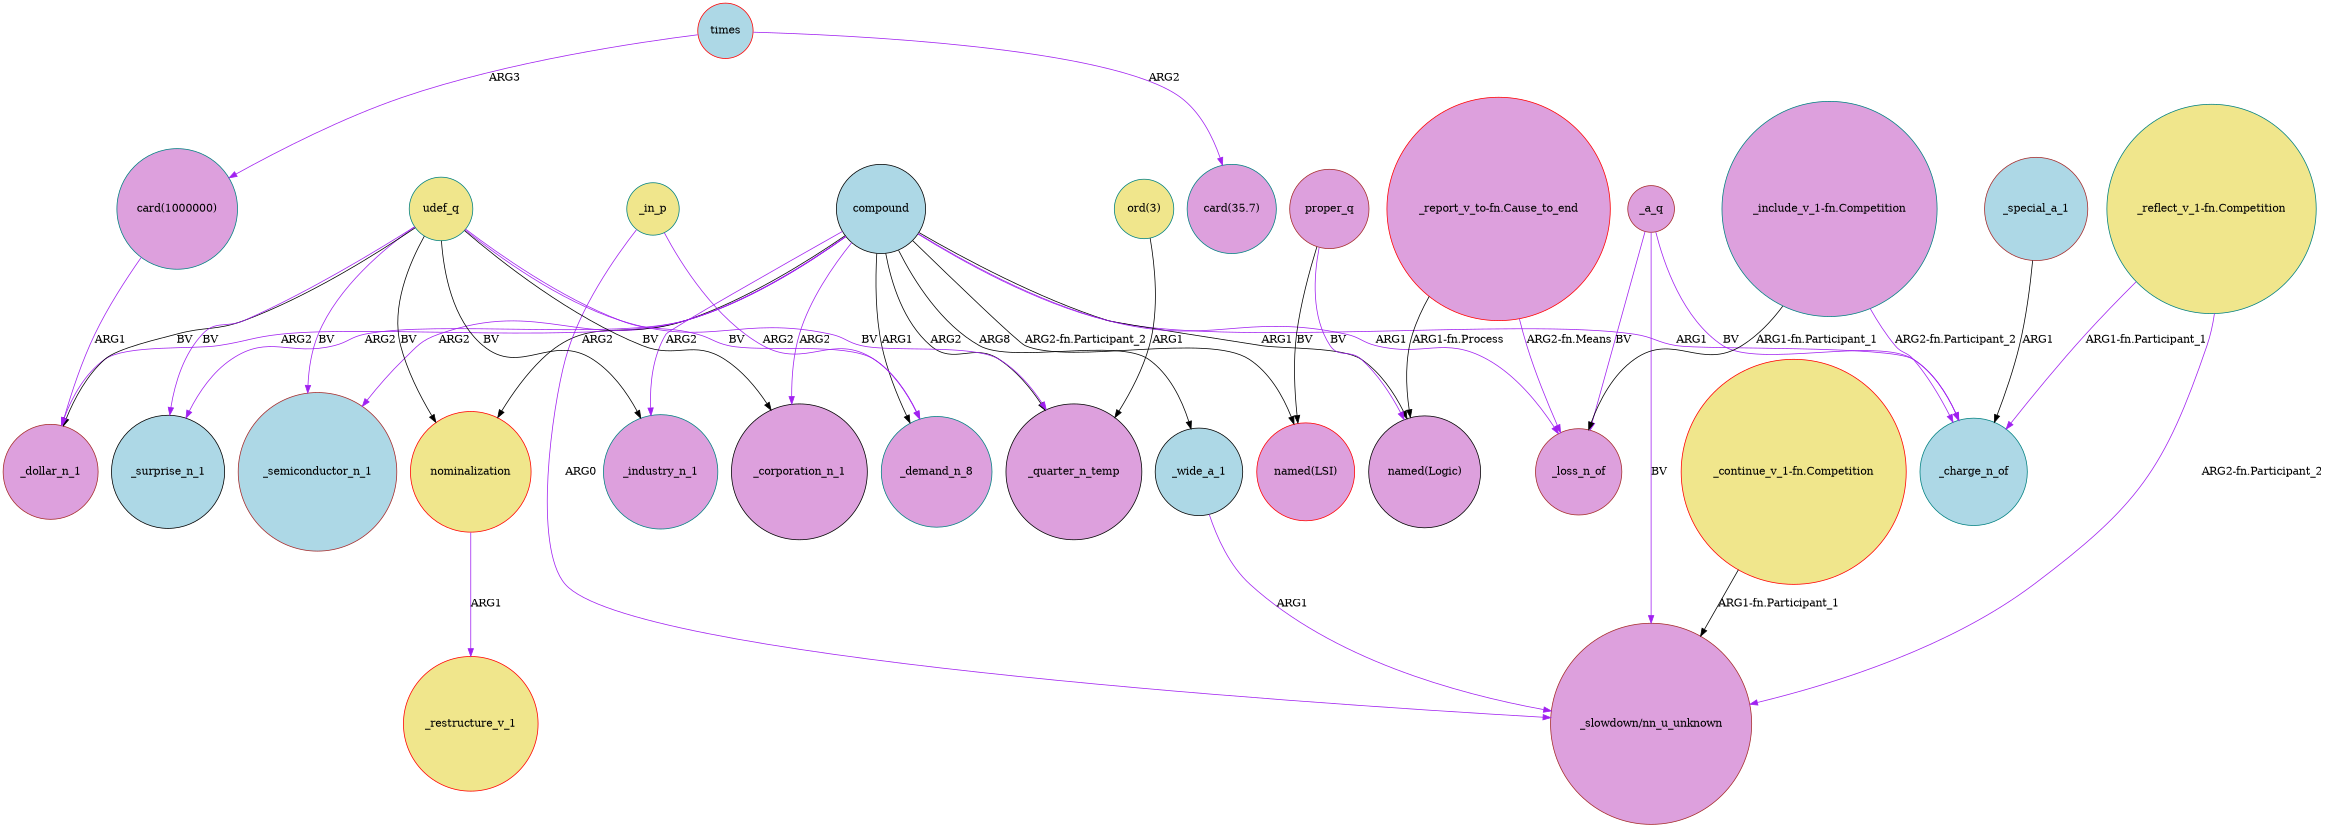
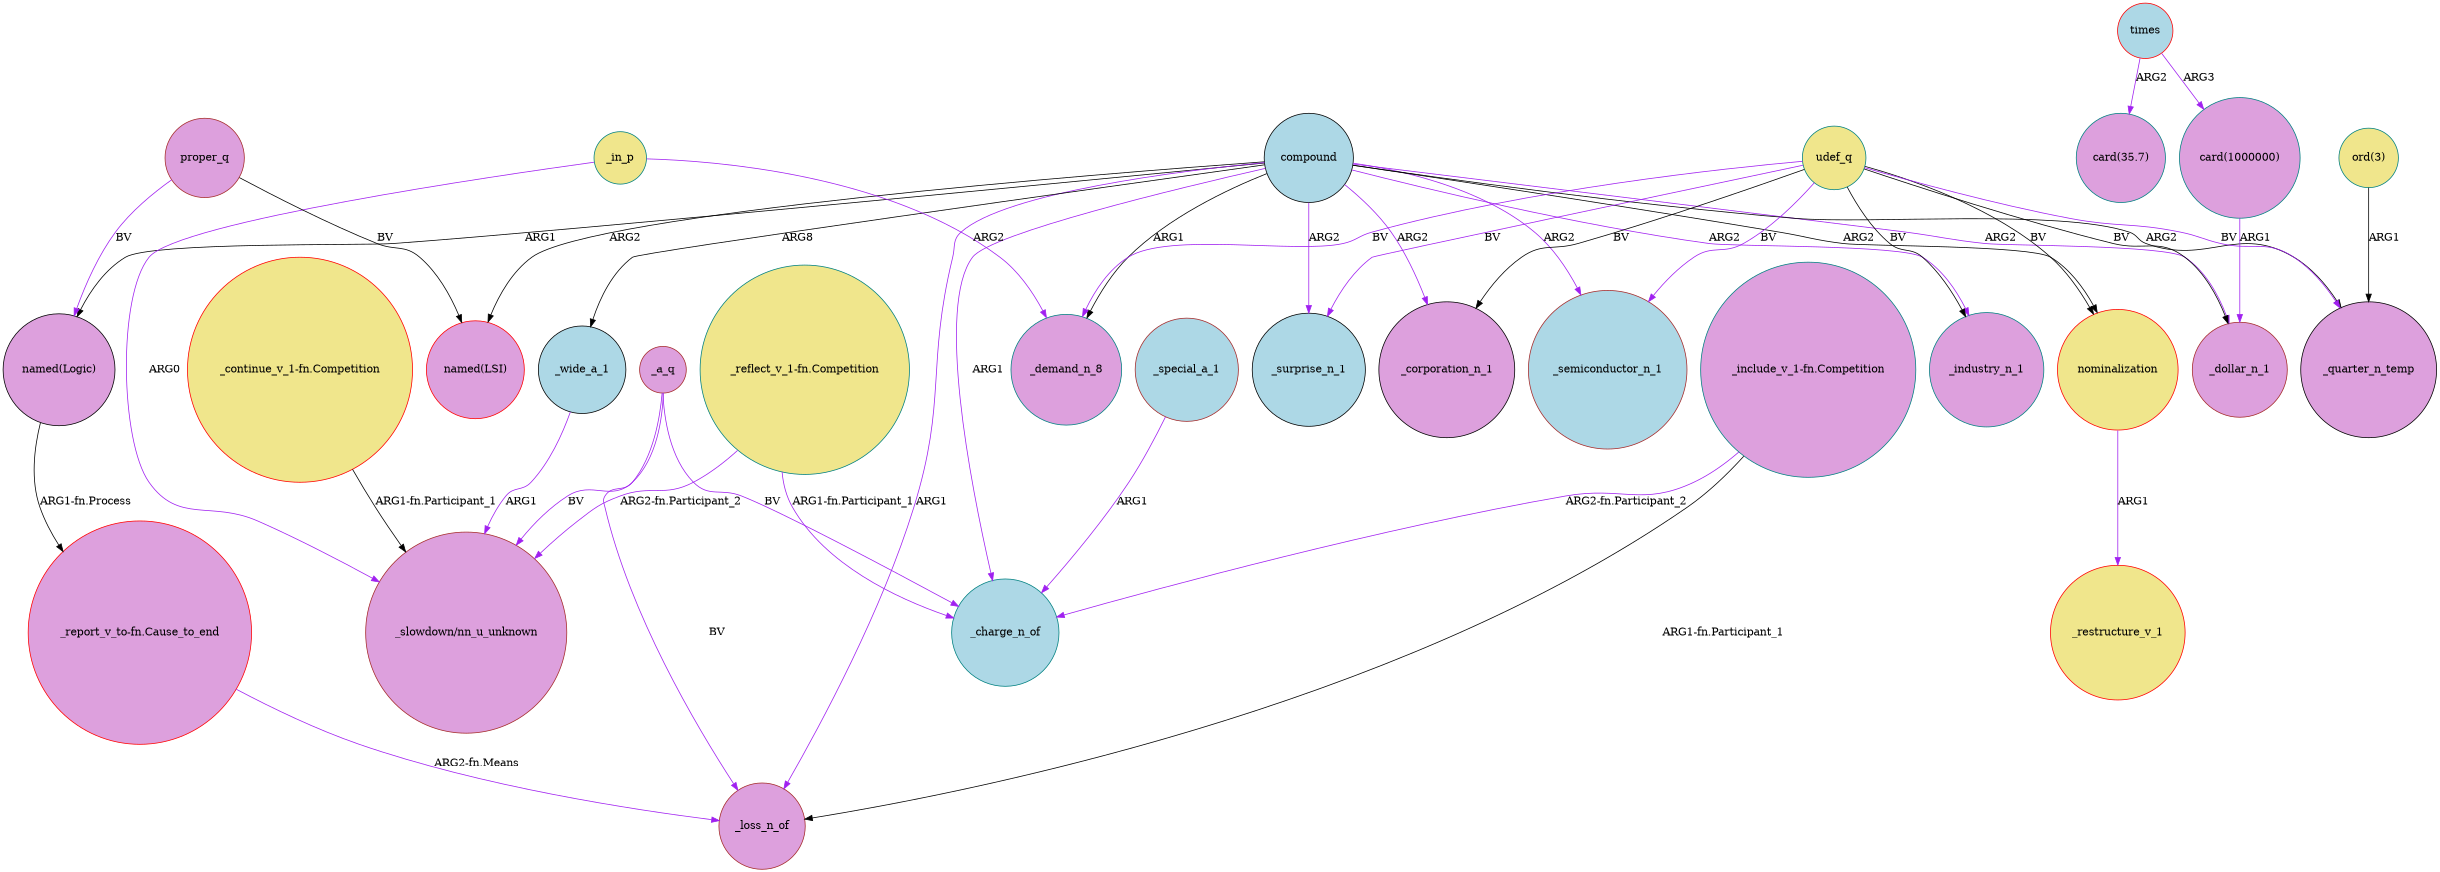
(2021, 339) -> (1112, 506)
(1086, 340) -> (625, 238)
(1408, 357) -> (35, 486)
